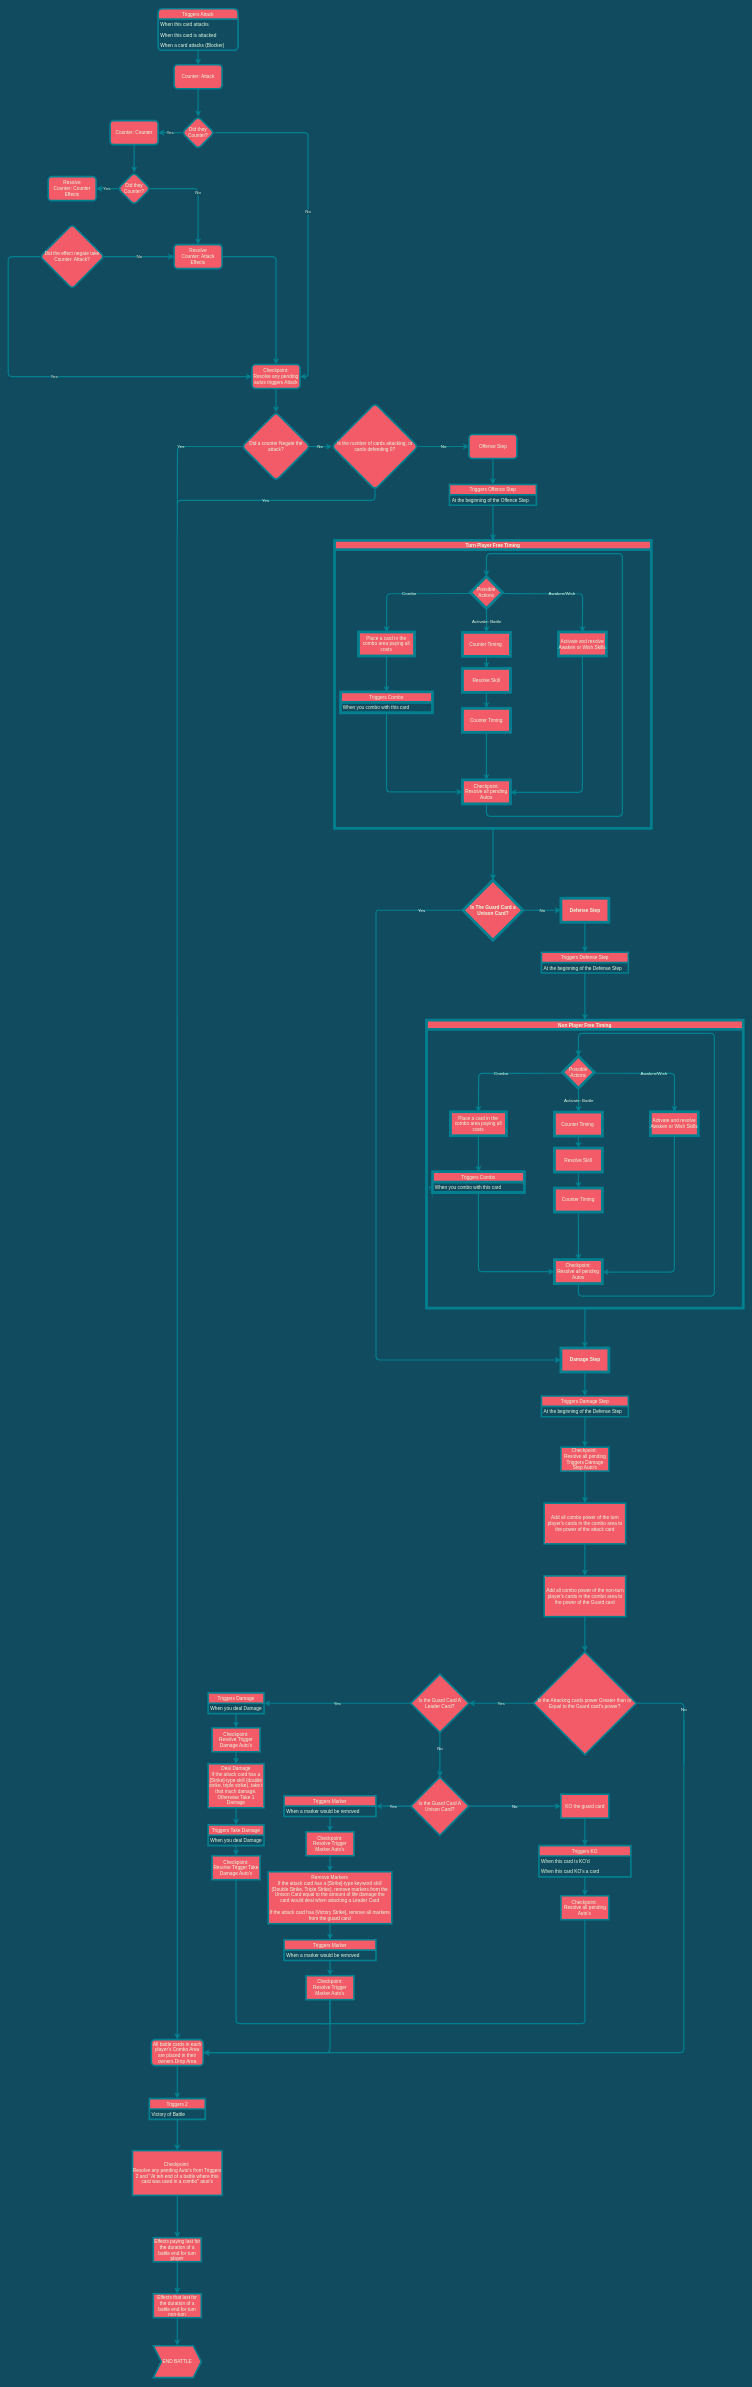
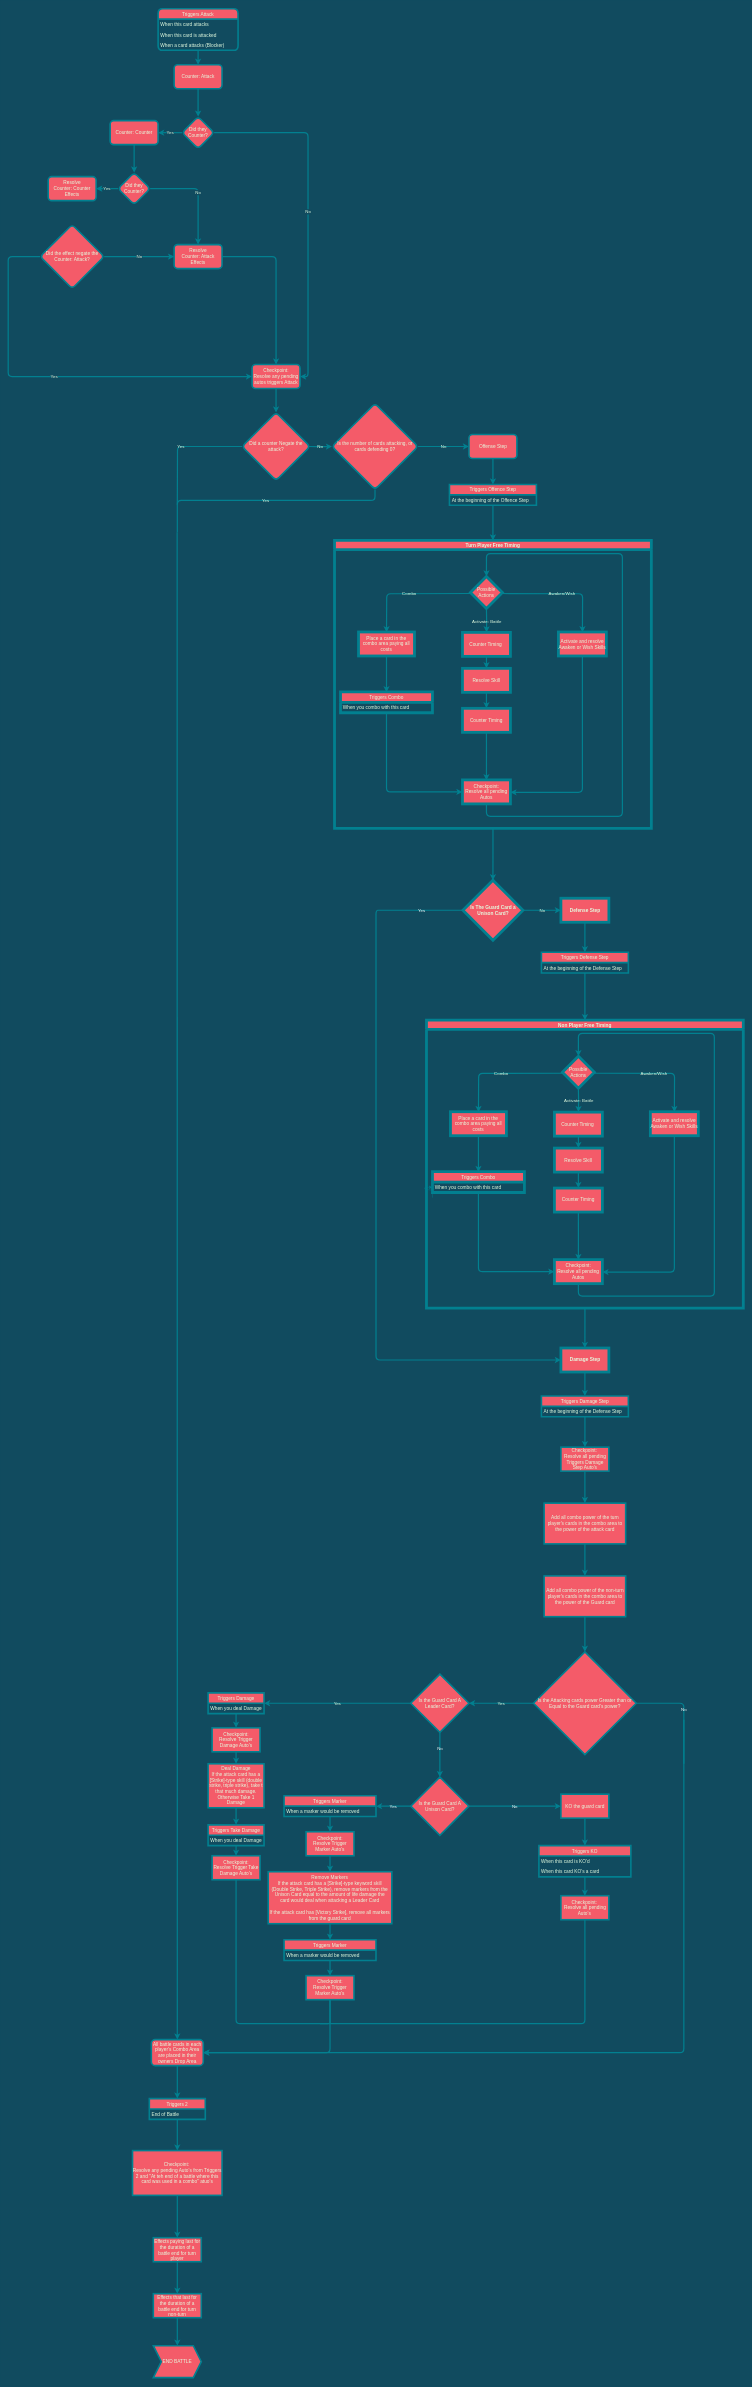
(72, 256) -> (72, 256)
(172, 2115) -> (167, 2115)
